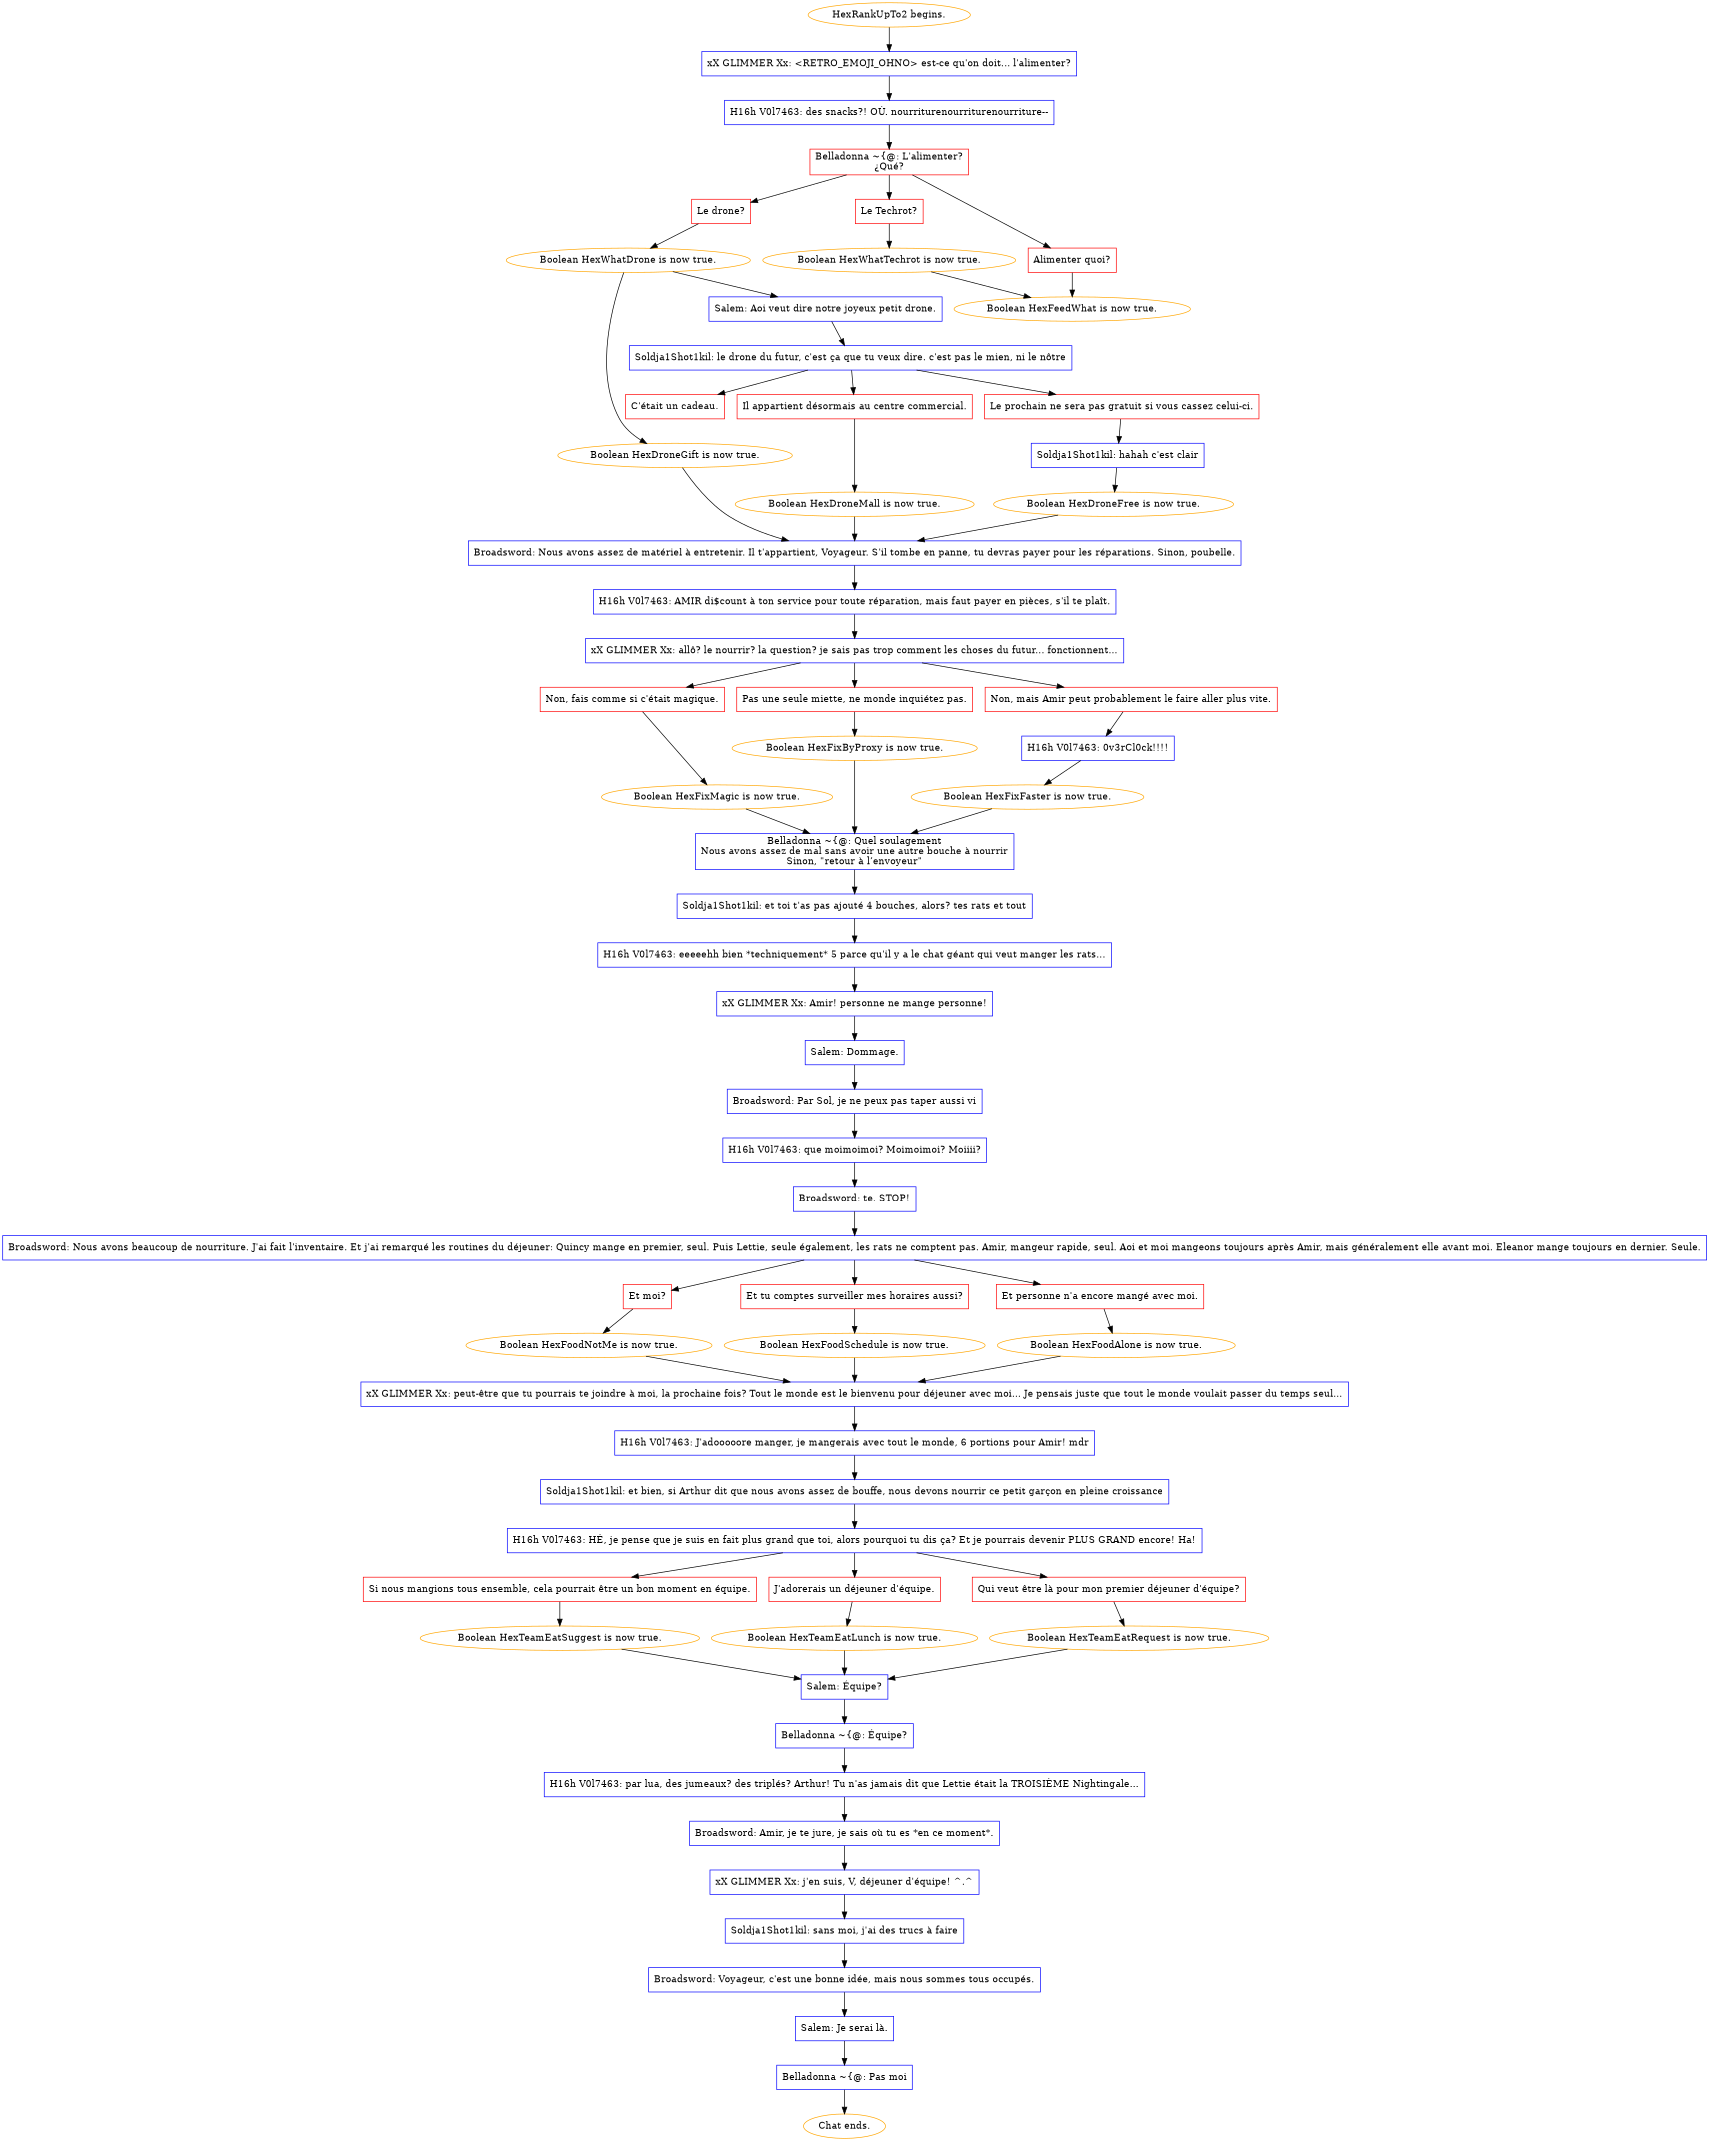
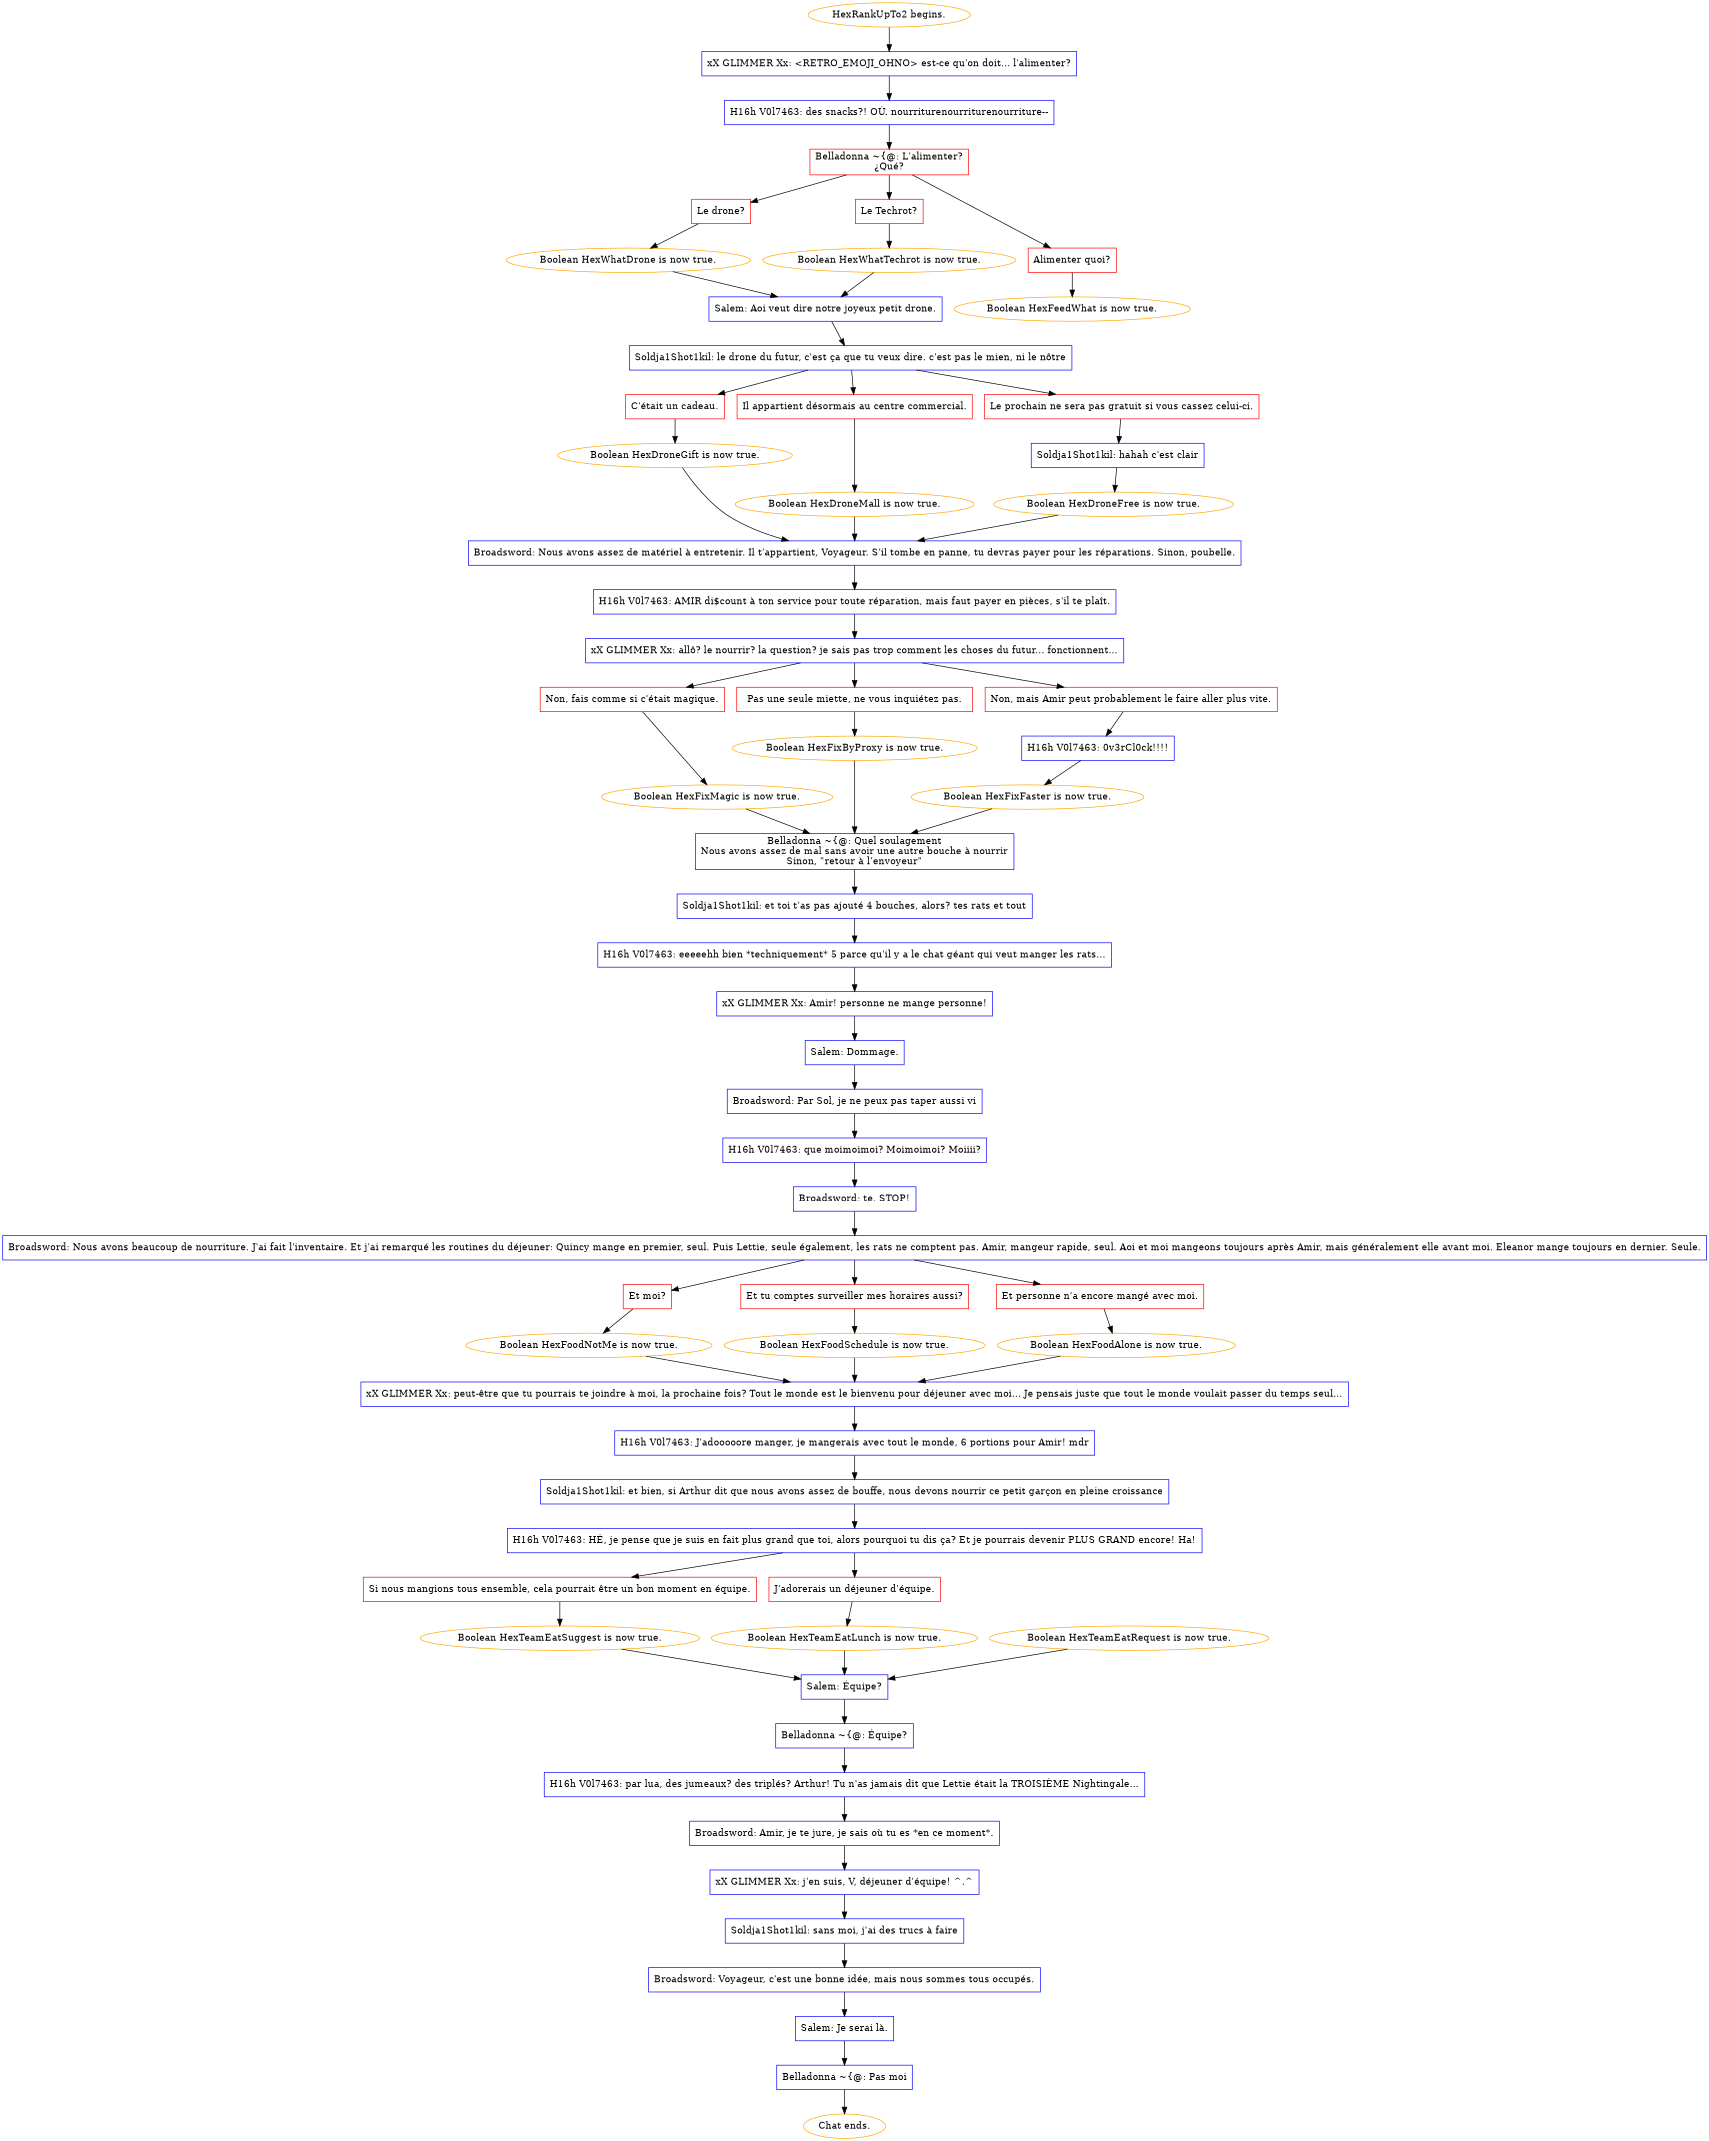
(978, 284) -> (860, 283)
(607, 361) -> (675, 428)
(855, 699) -> (855, 699)
(1109, 1589) -> none
